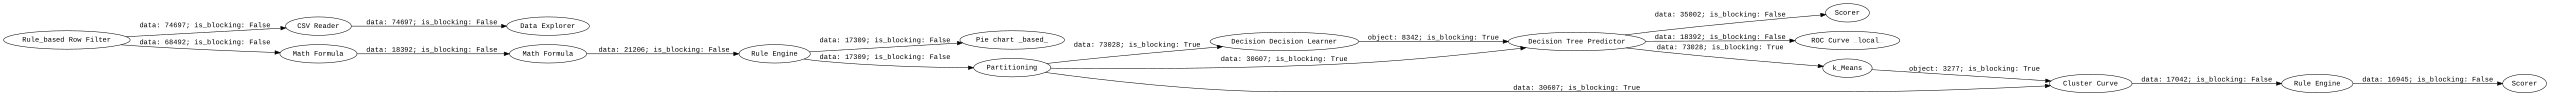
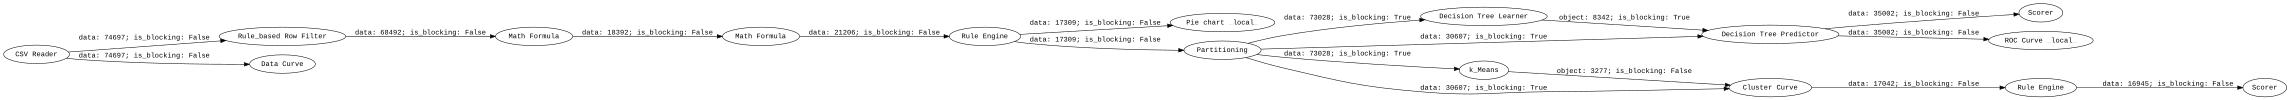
(548, 26) -> (282, 64)
(203, 32) -> (145, 46)
(1720, 37) -> (1914, 33)
(1012, 40) -> (1223, 23)
(1284, 42) -> (1484, 16)
(1722, 58) -> (1355, 63)
(1975, 69) -> (1625, 71)
